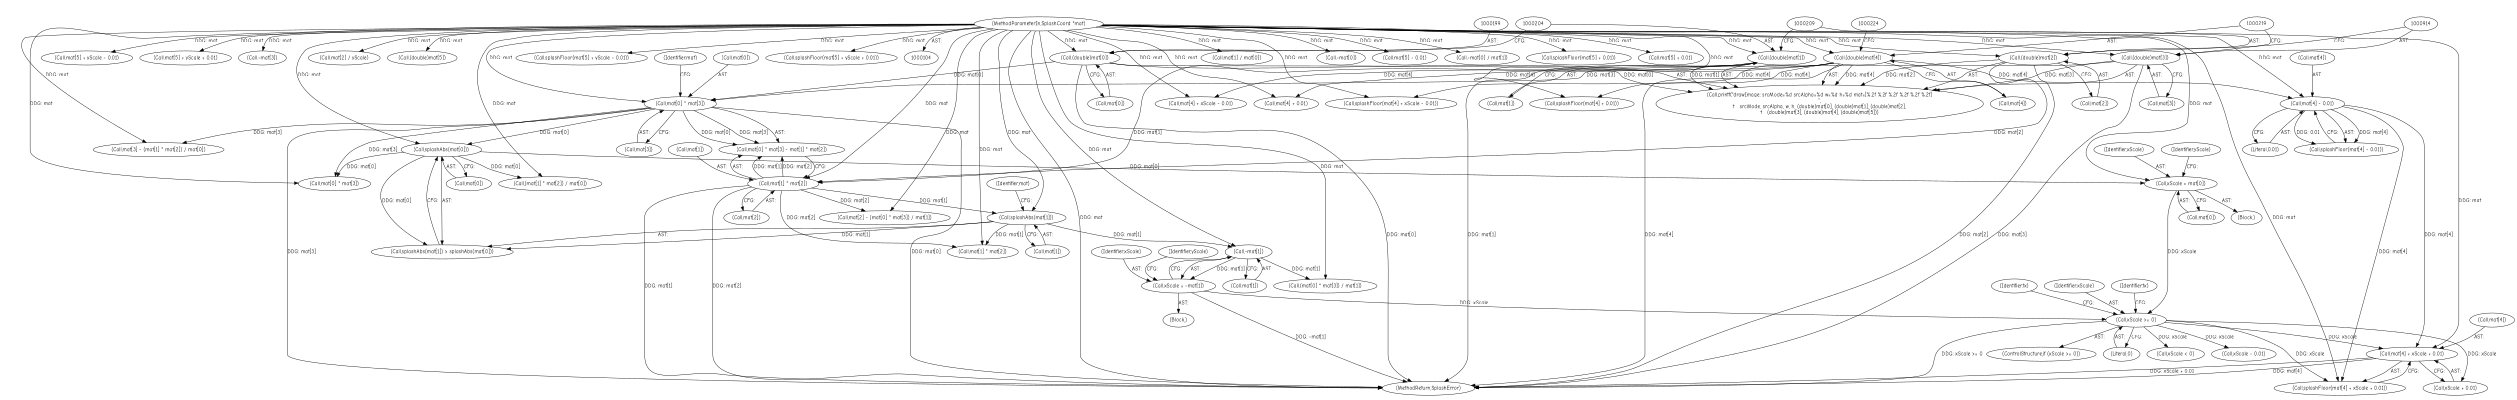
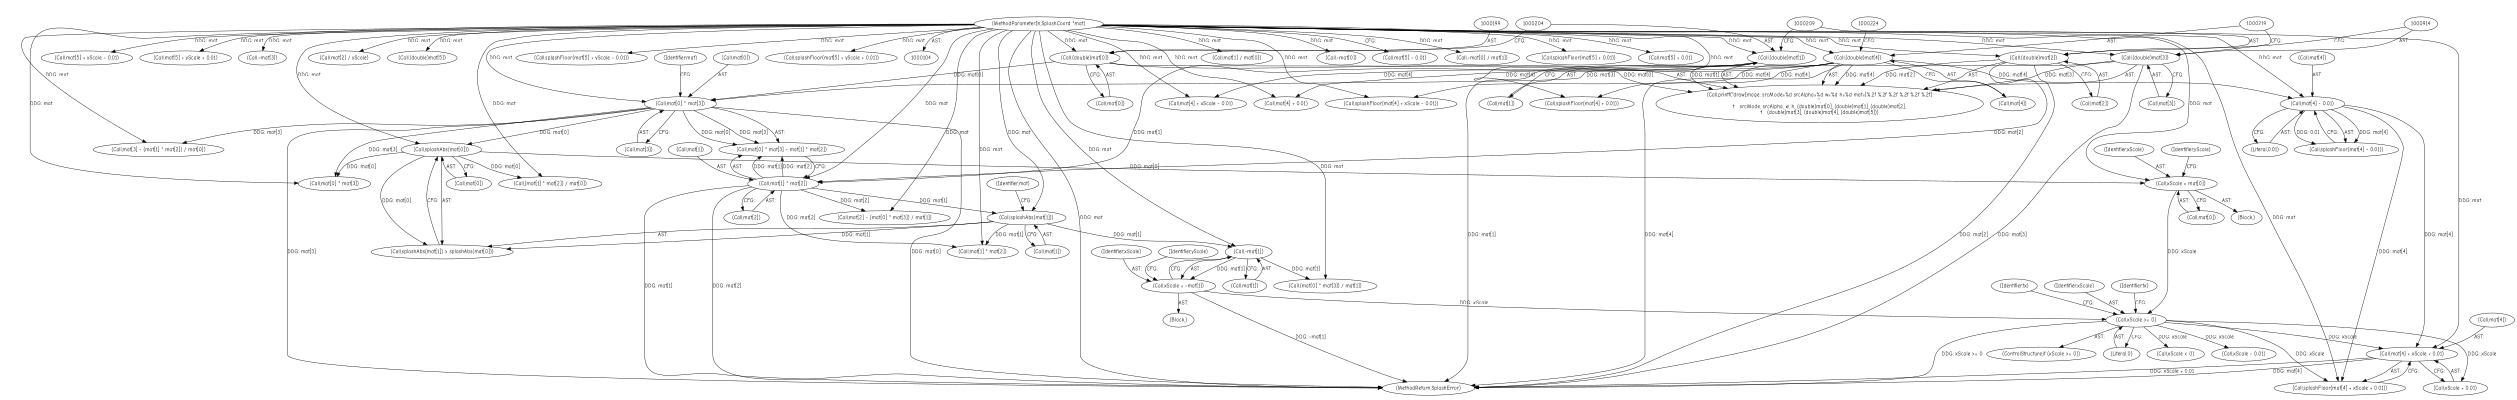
(1372, 41) -> (1372, 41)
(1306, 139) -> none
